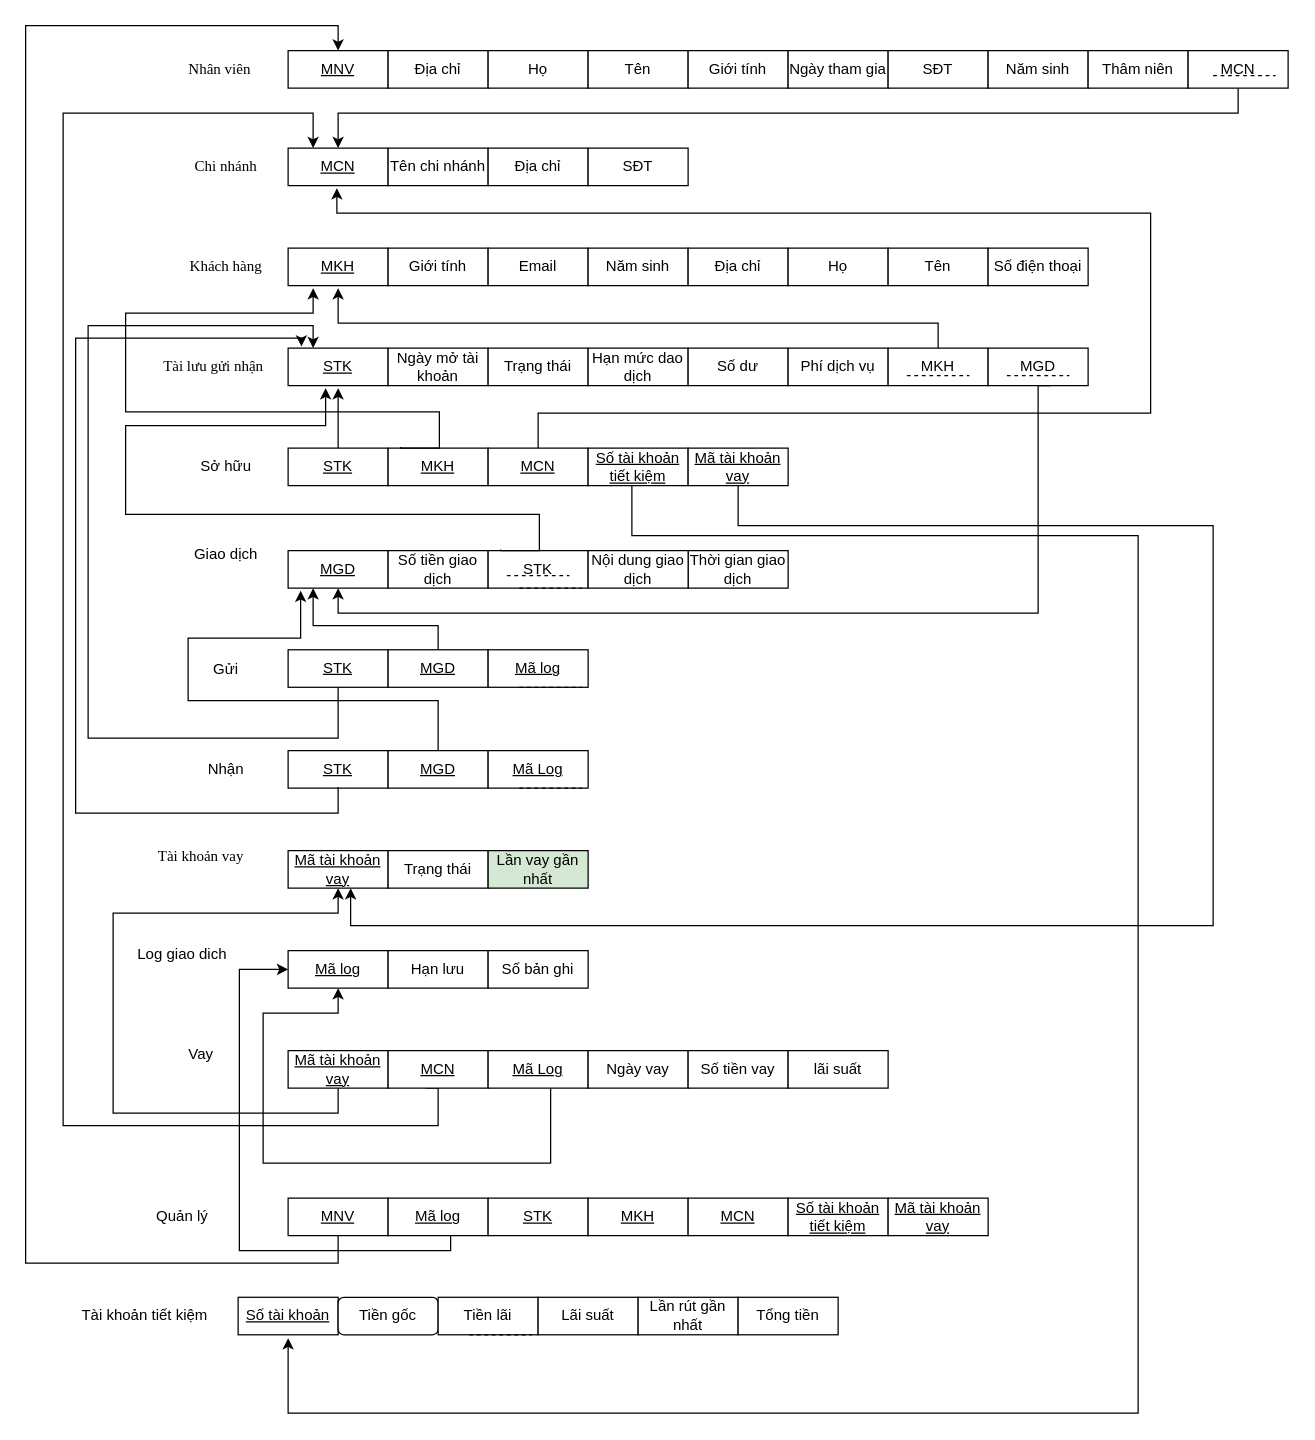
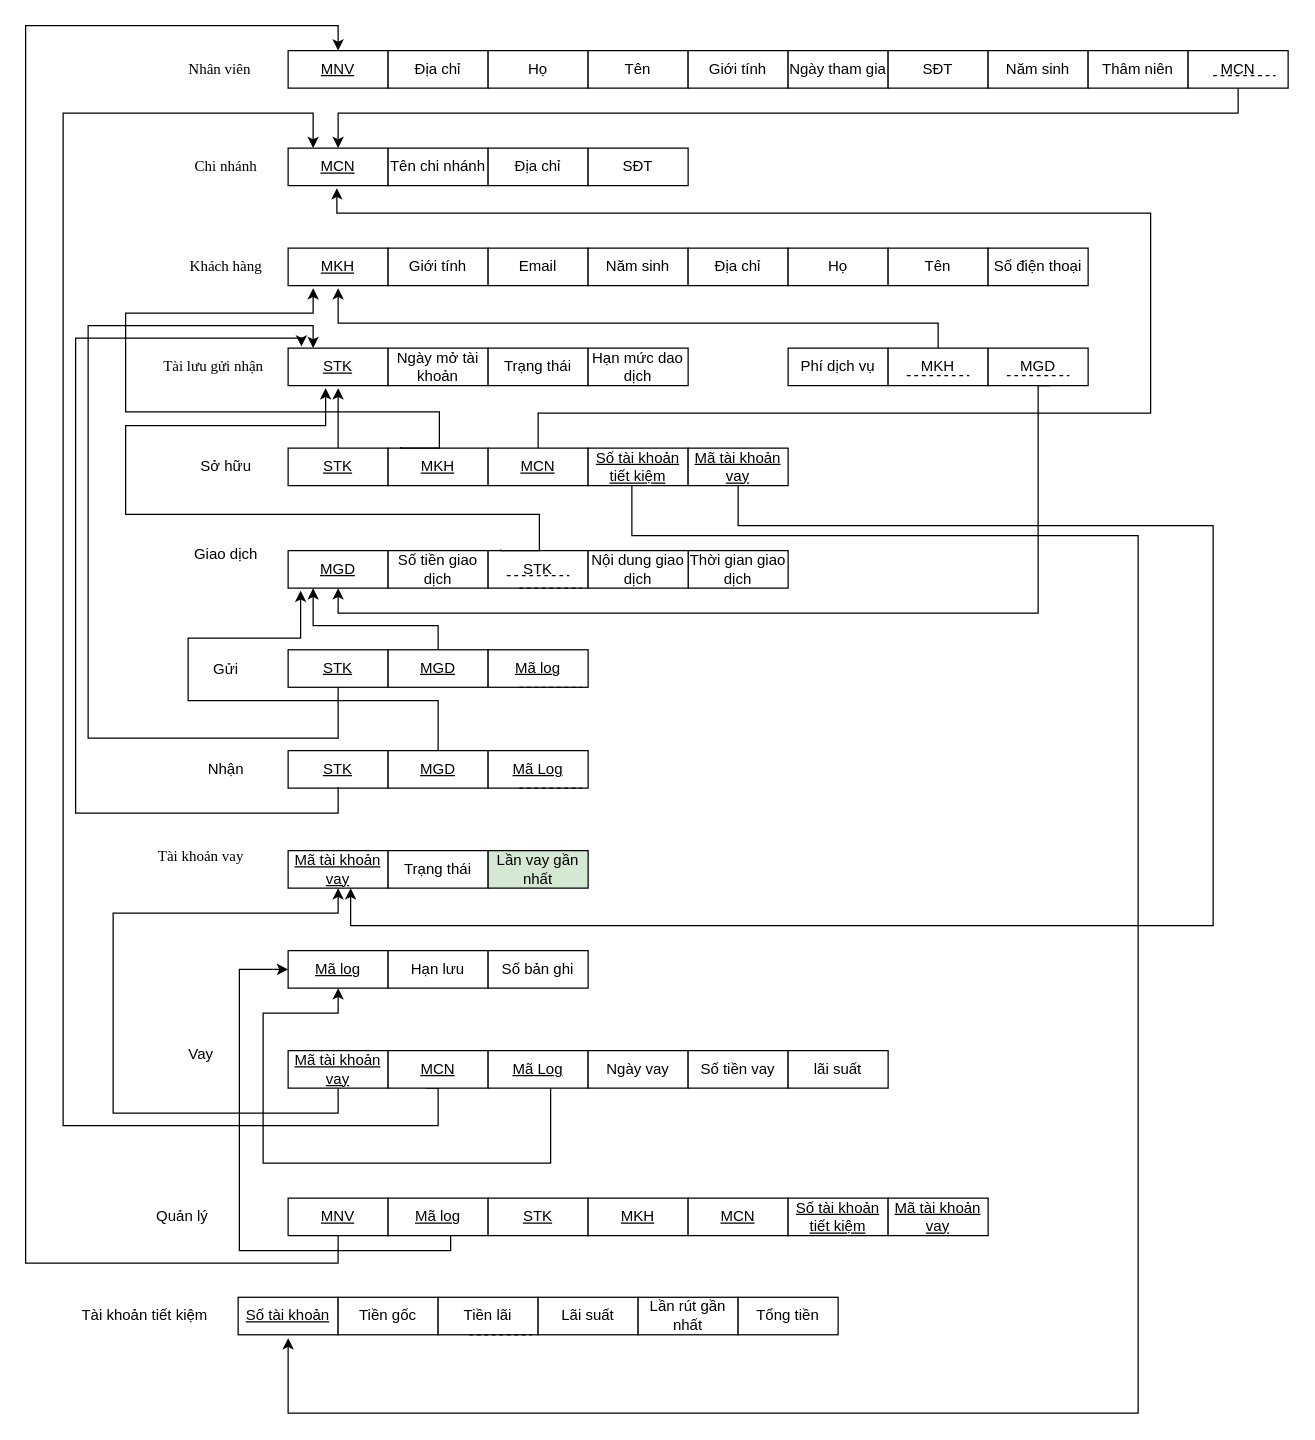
(738, 367) -> none
(182, 954) -> none
(388, 1316) -> (388, 1316)
